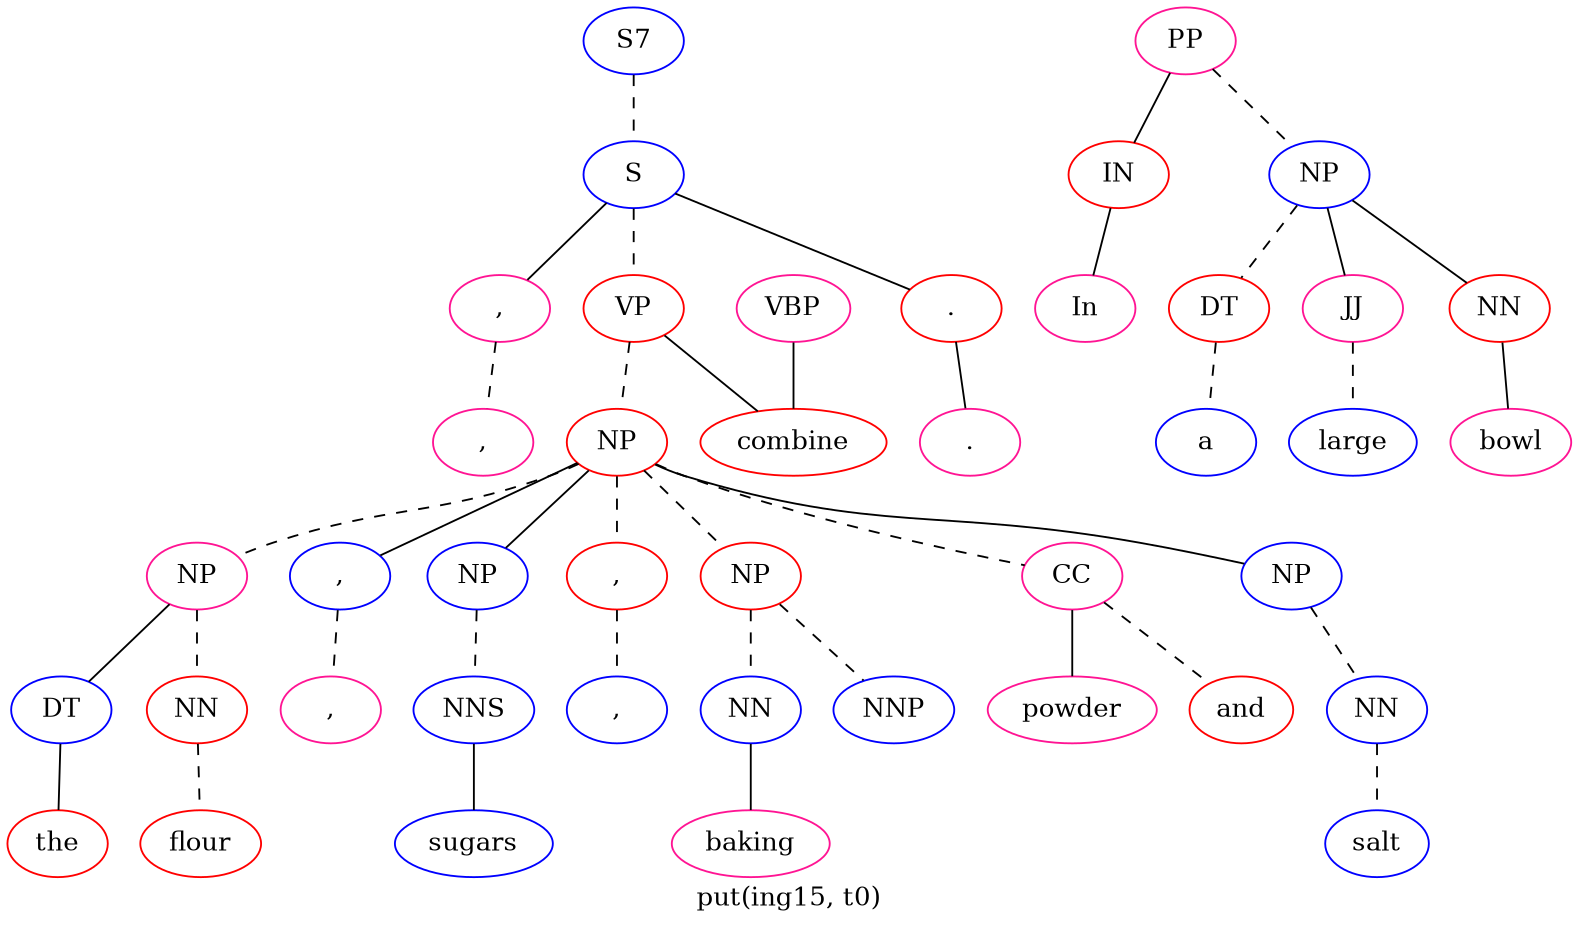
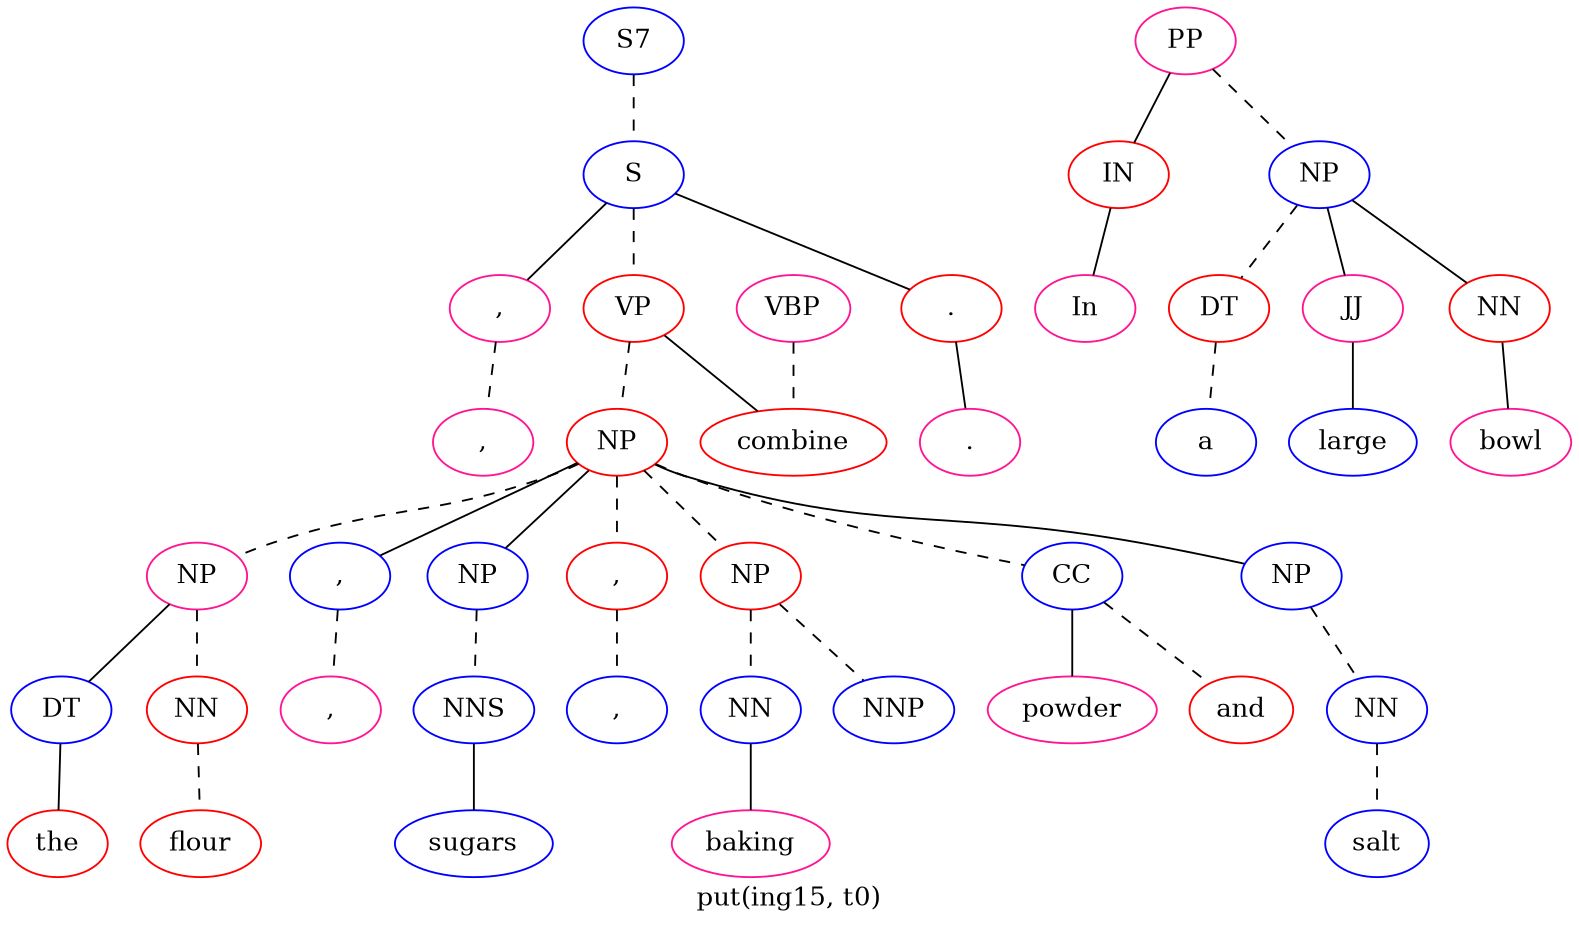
(794, 376) -> (794, 376)
(1353, 376) -> (1353, 376)
(1072, 576) -> (1072, 576)
